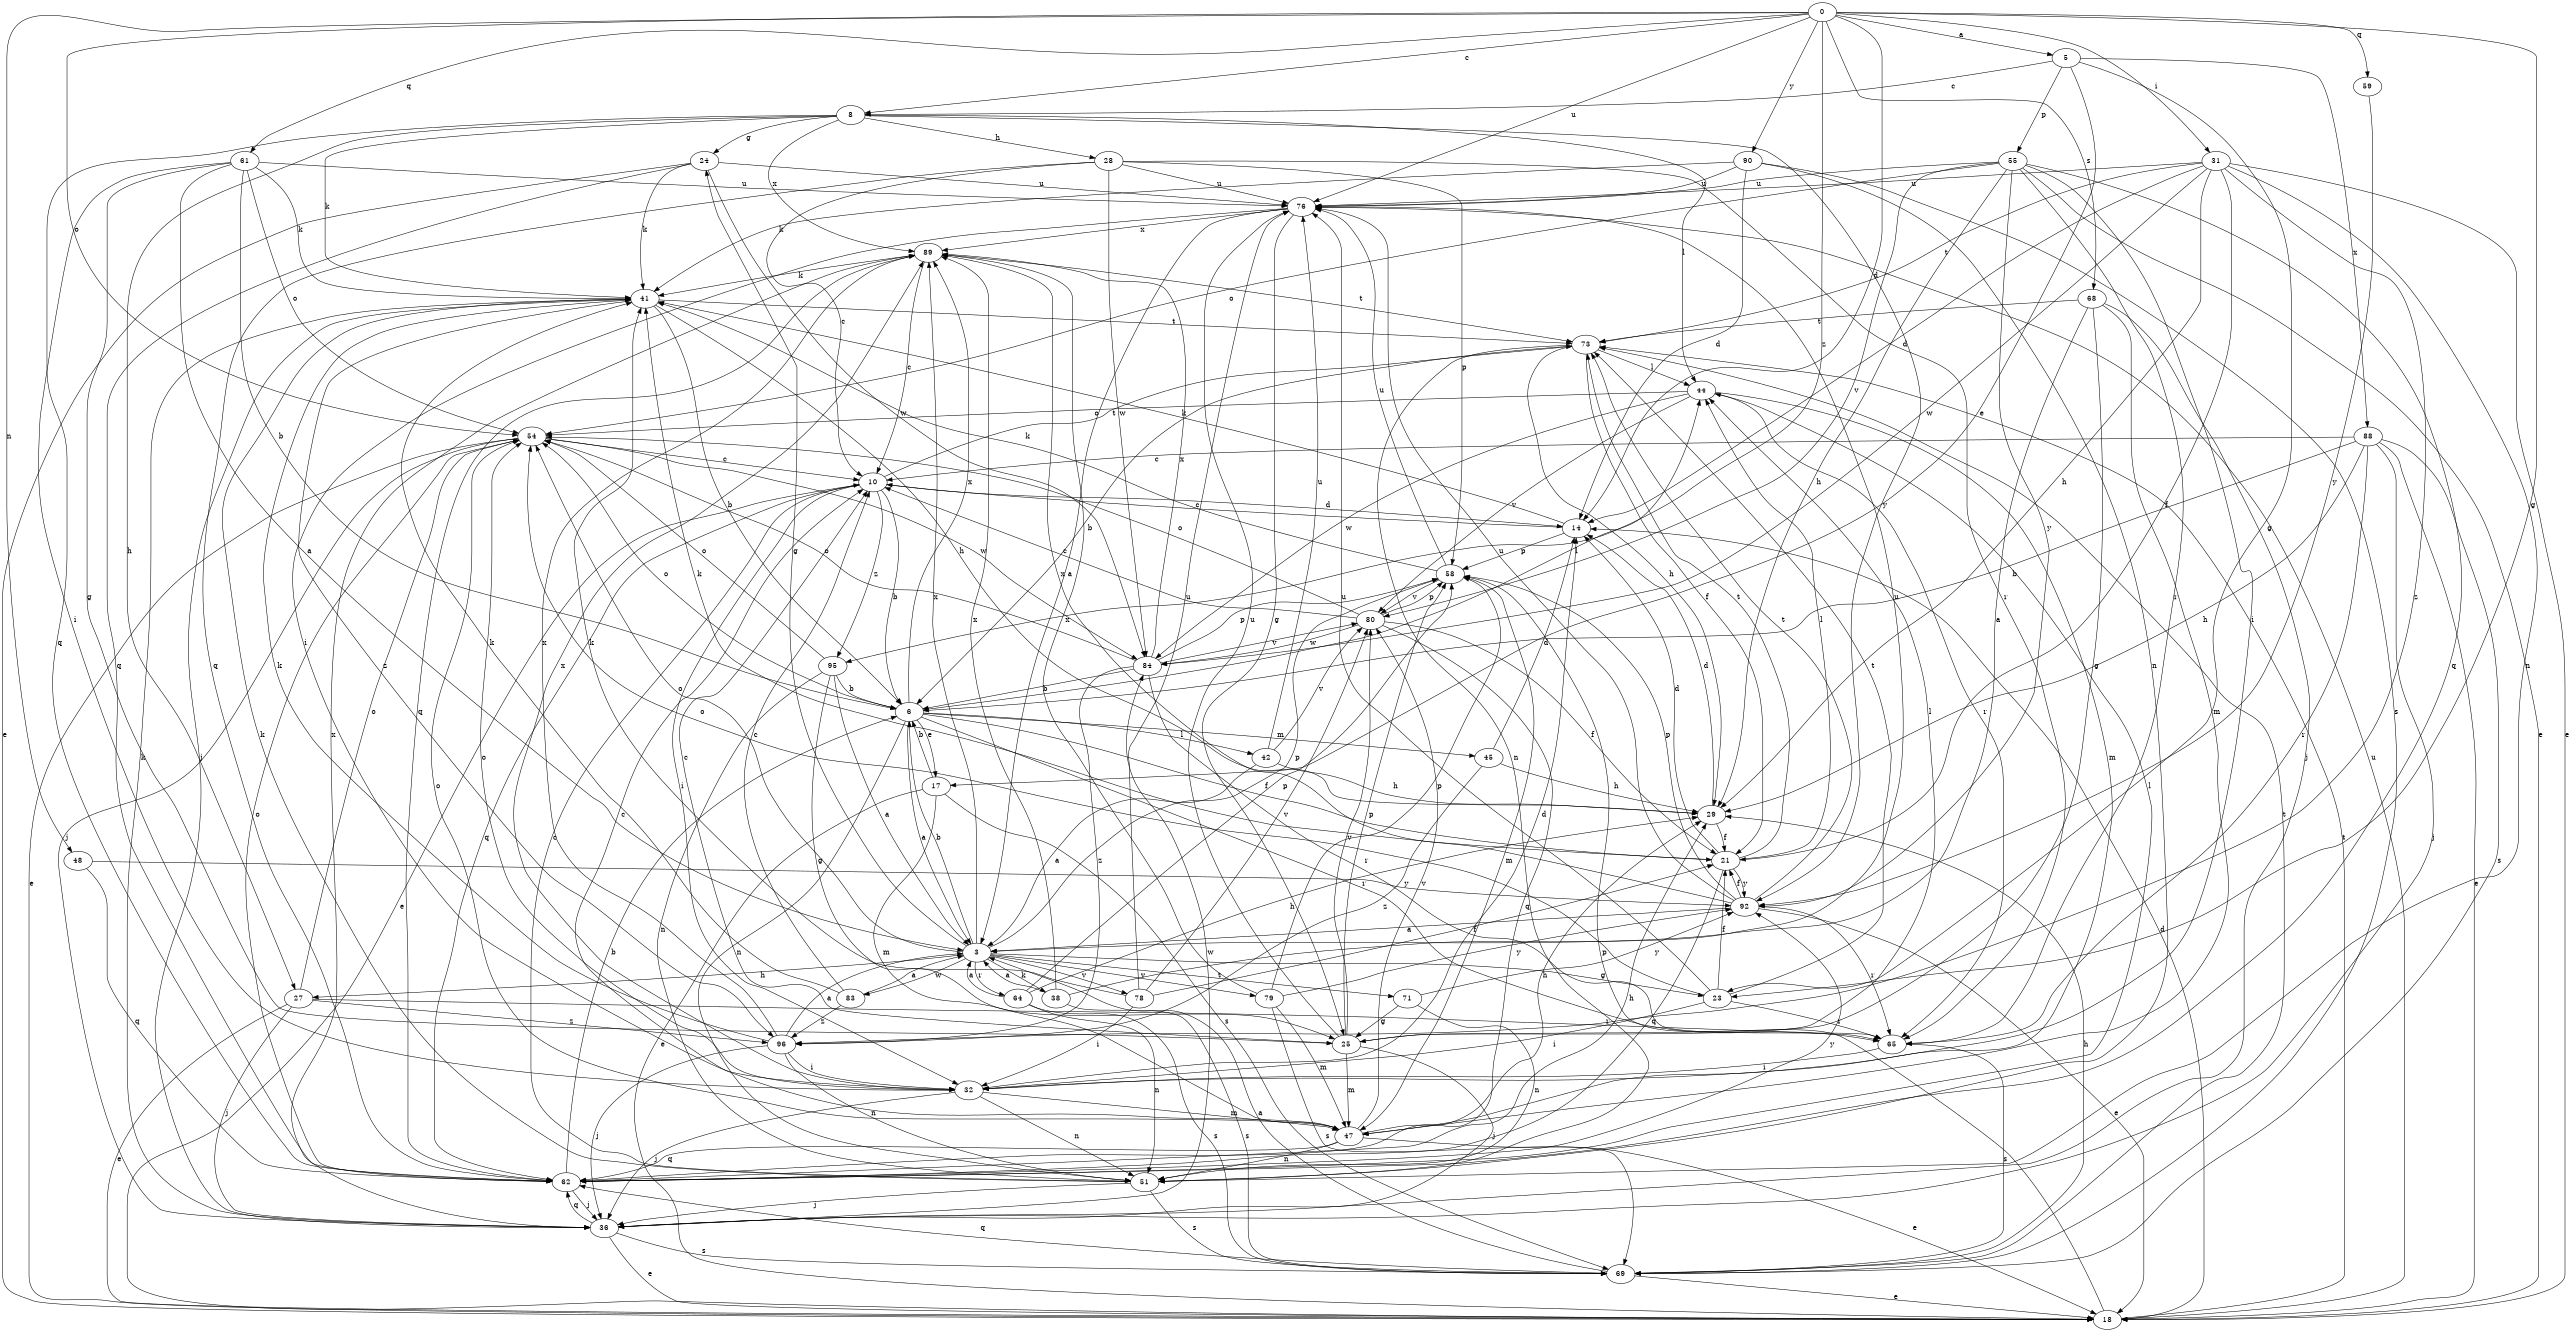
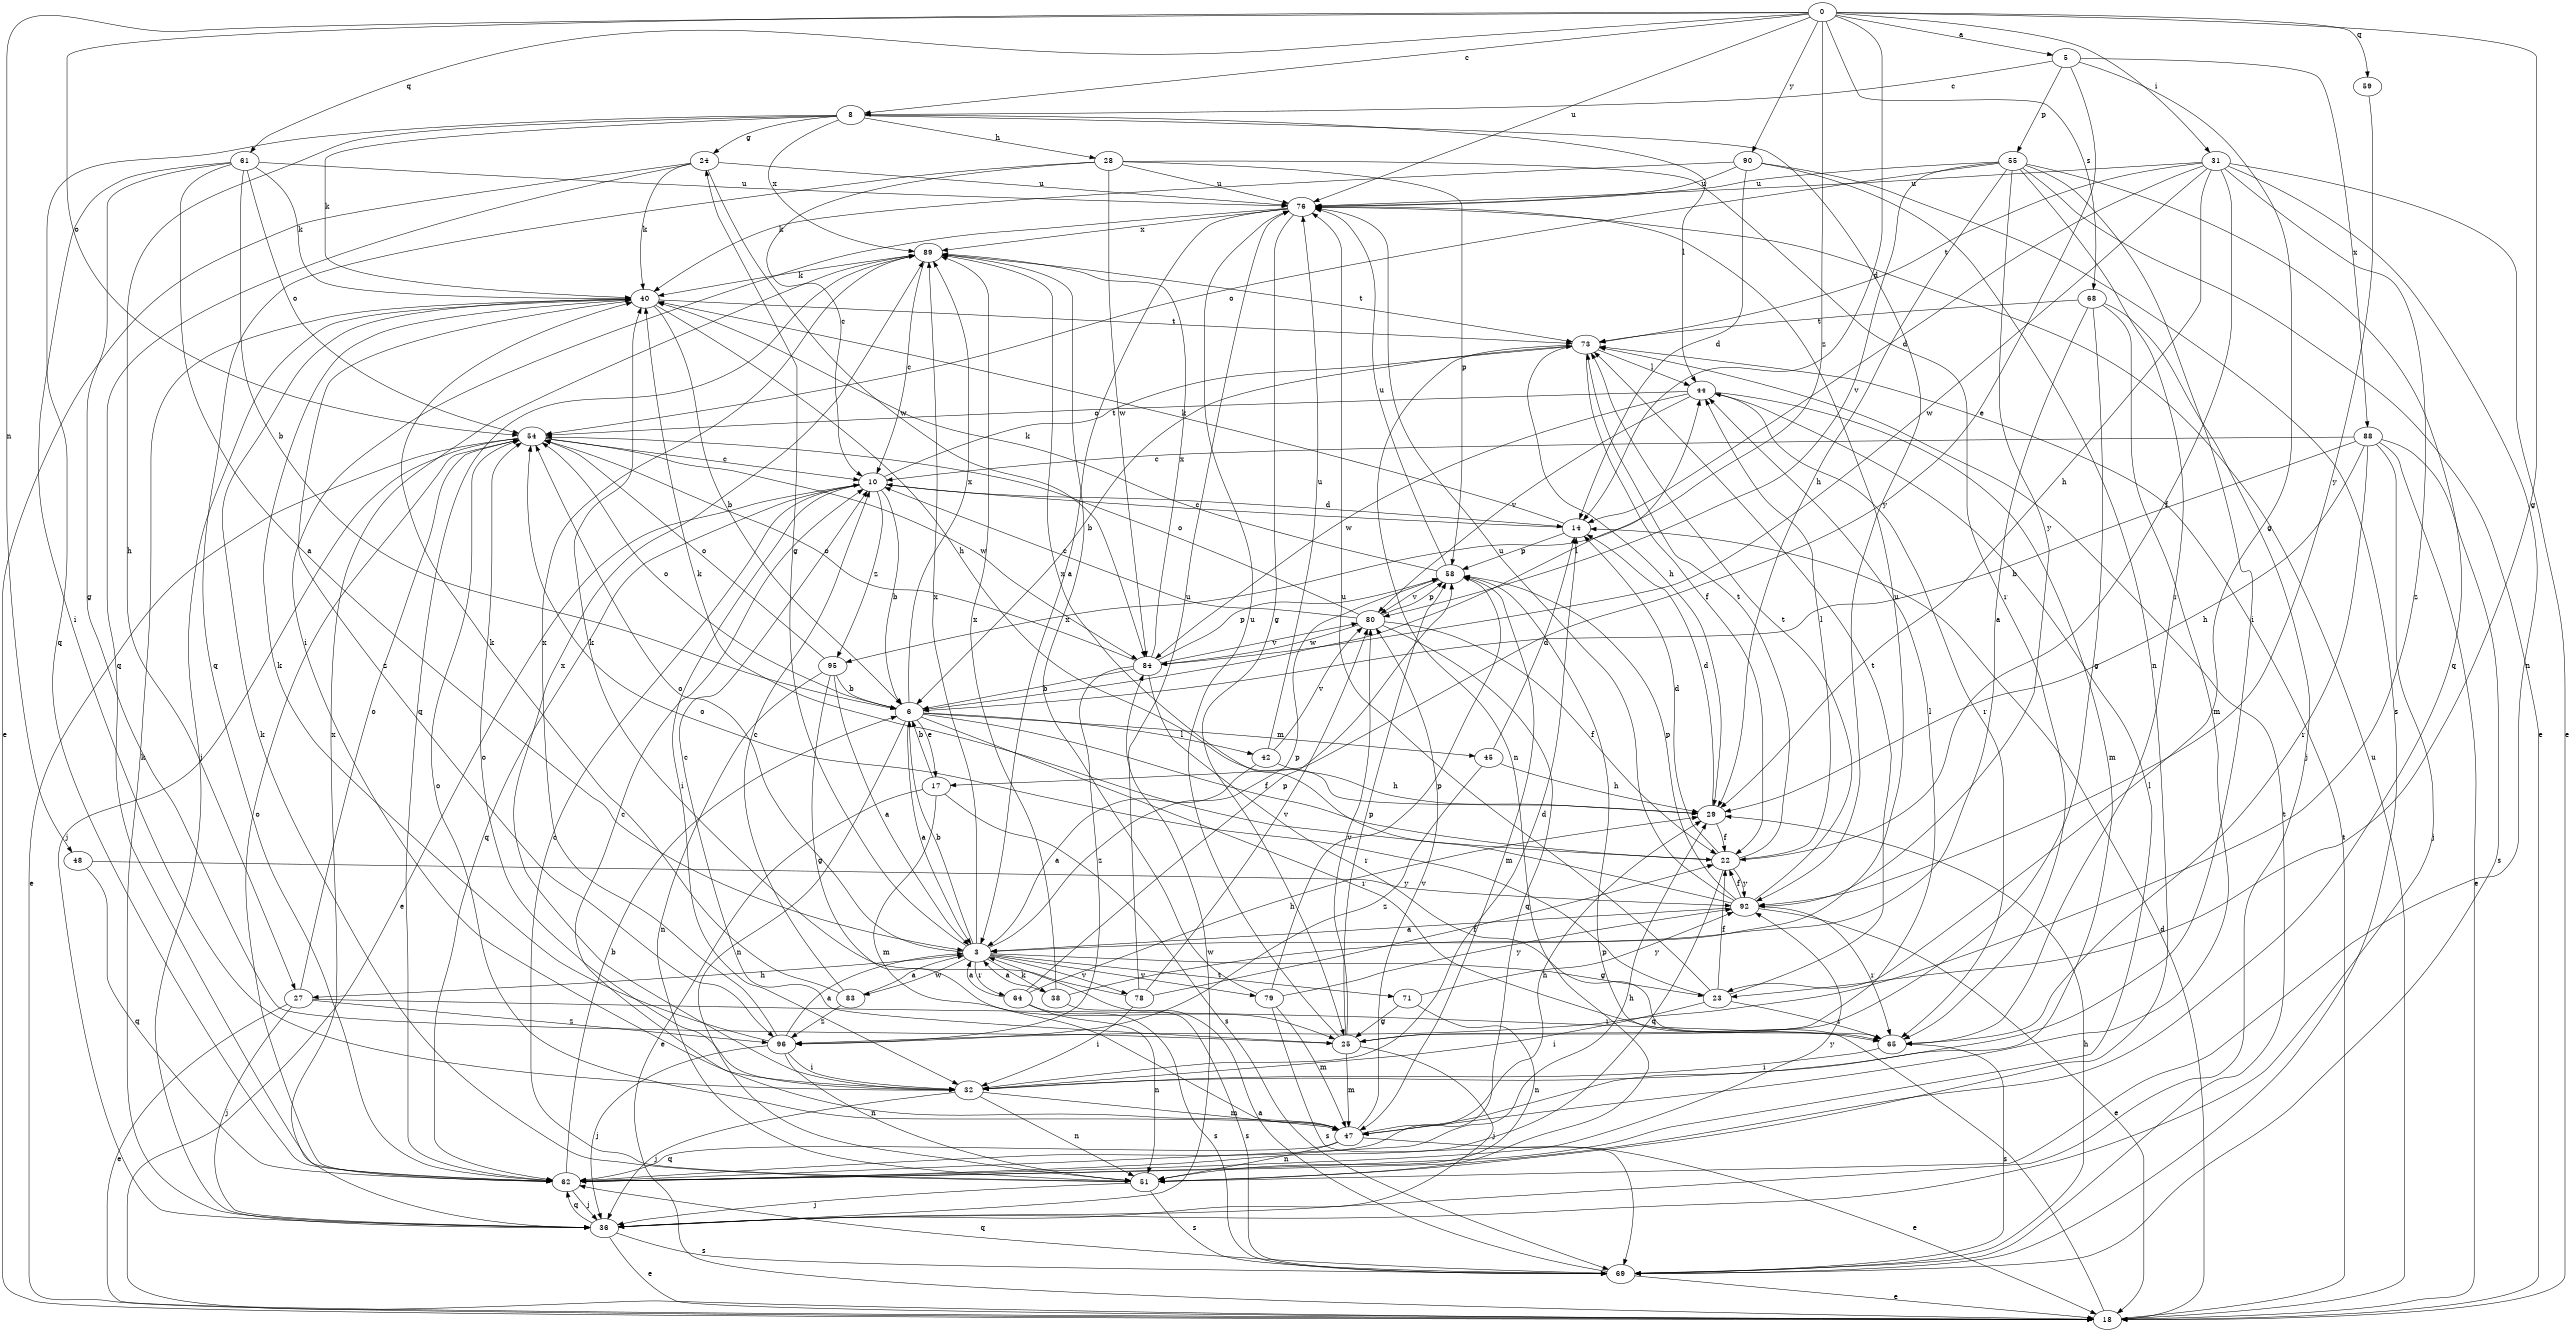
(645, 299) -> (645, 299)
(1726, 861) -> (1726, 861)
